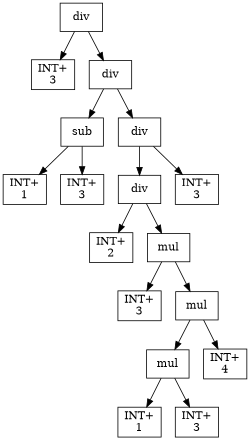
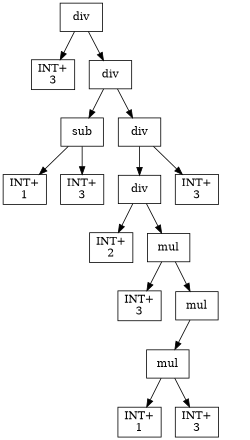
(225, 364) -> none
